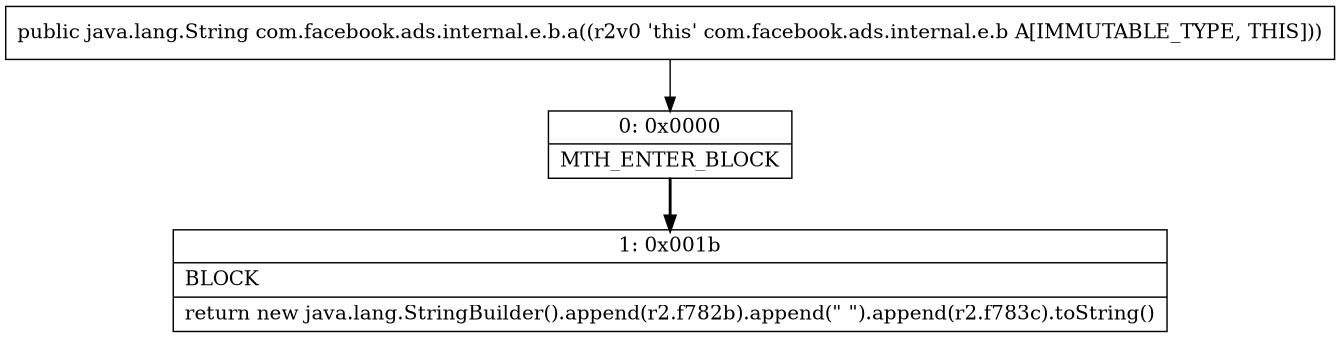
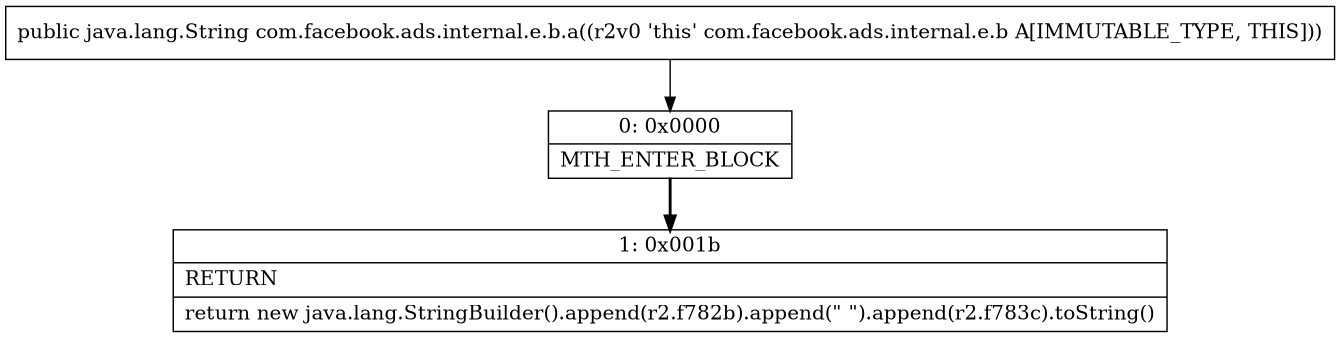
(222, 279) -> (231, 279)
